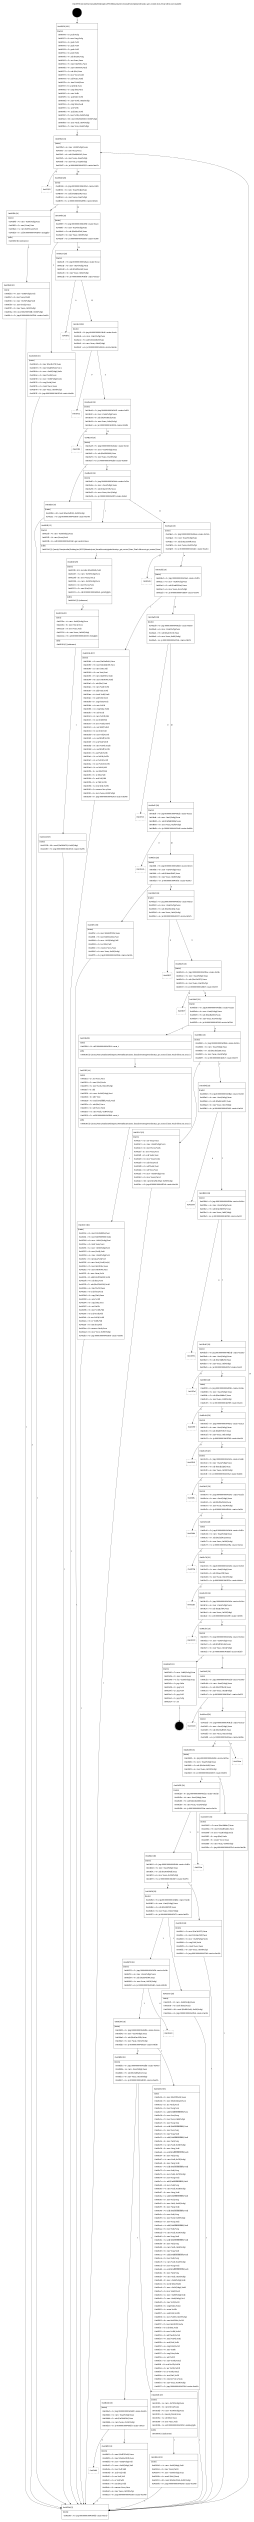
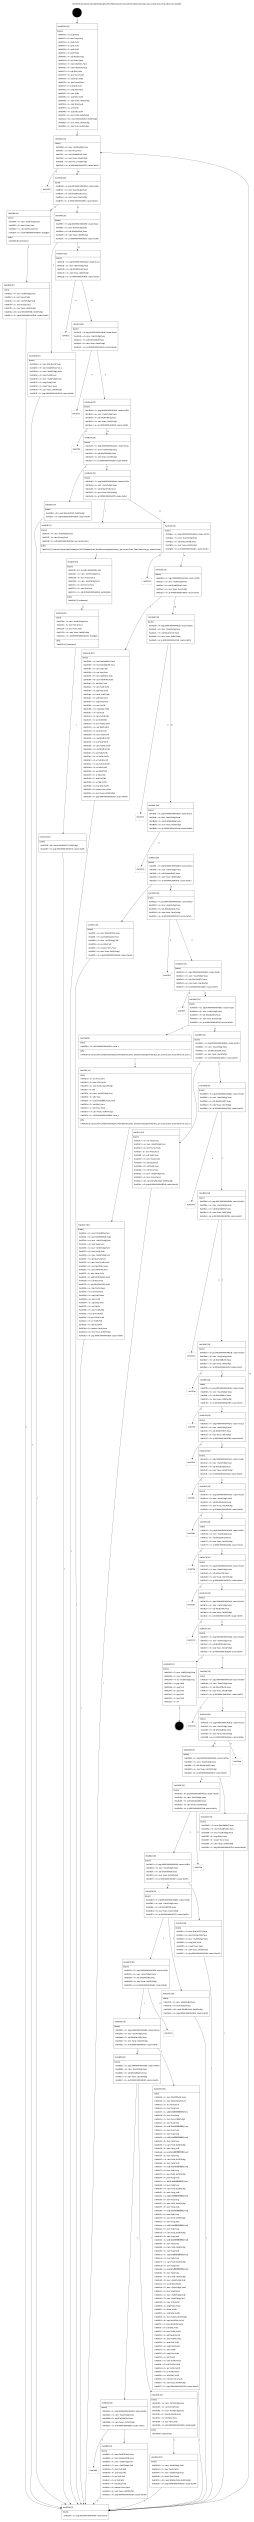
(171, 843) -> none
